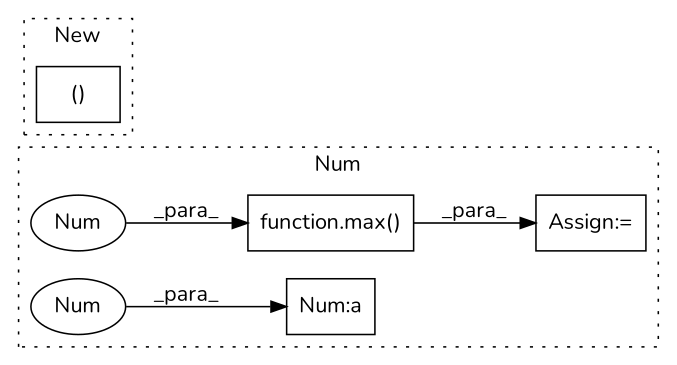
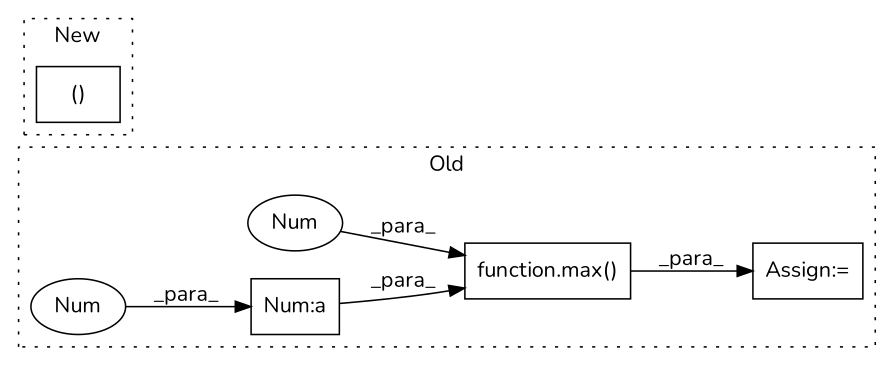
(338, 165) -> (447, 165)
none -> (395, 298)
